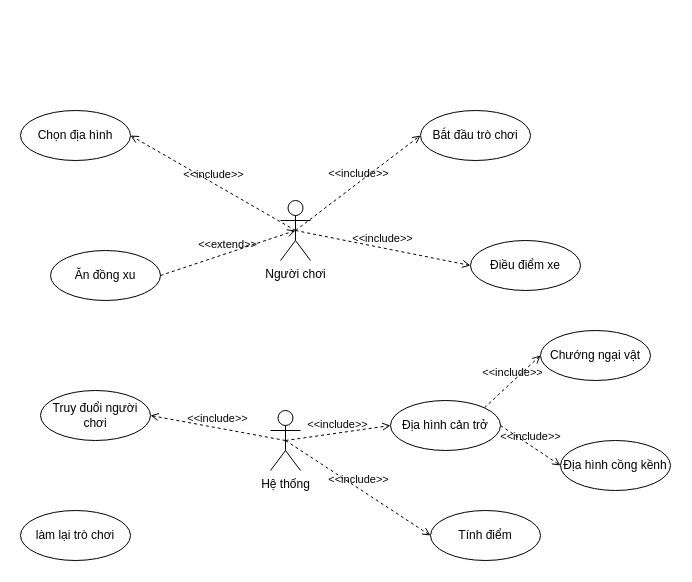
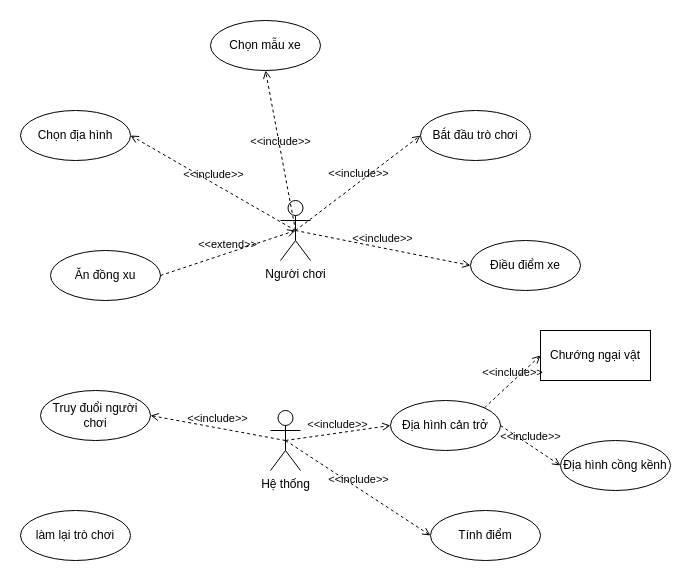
none -> (266, 46)
none -> (280, 146)
(596, 356) -> (596, 356)
